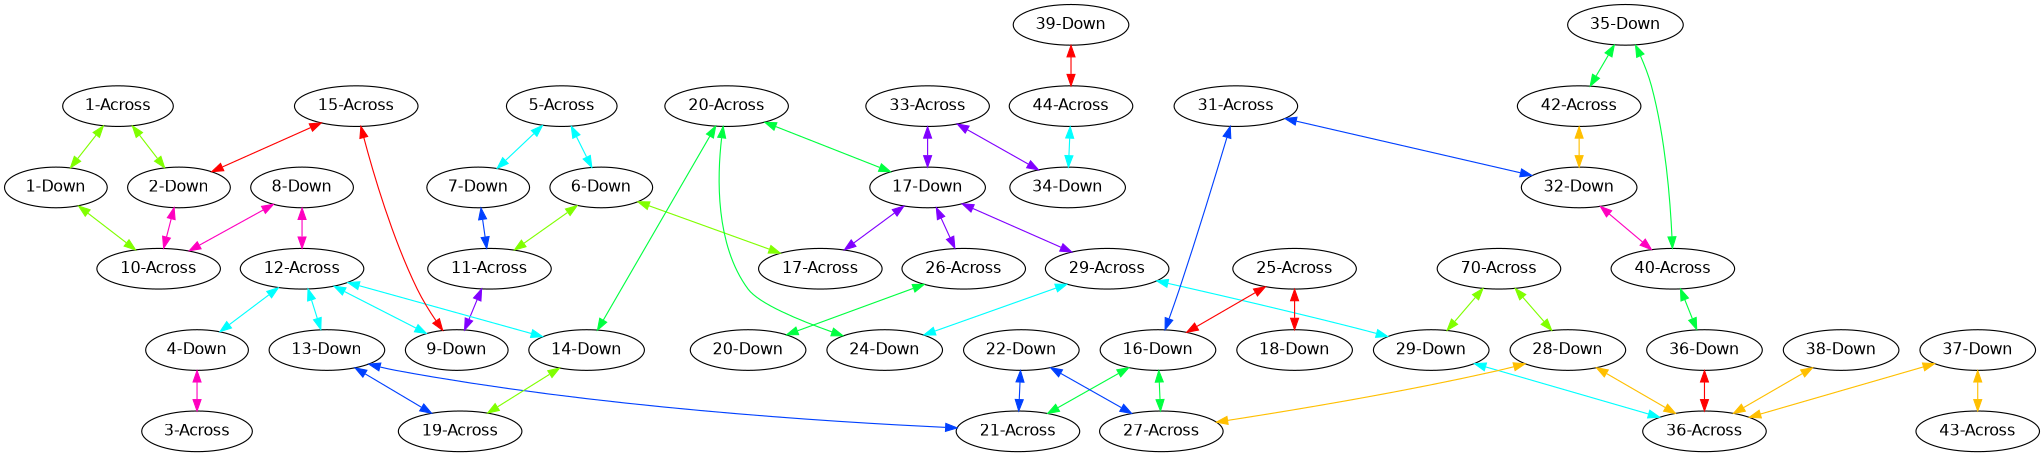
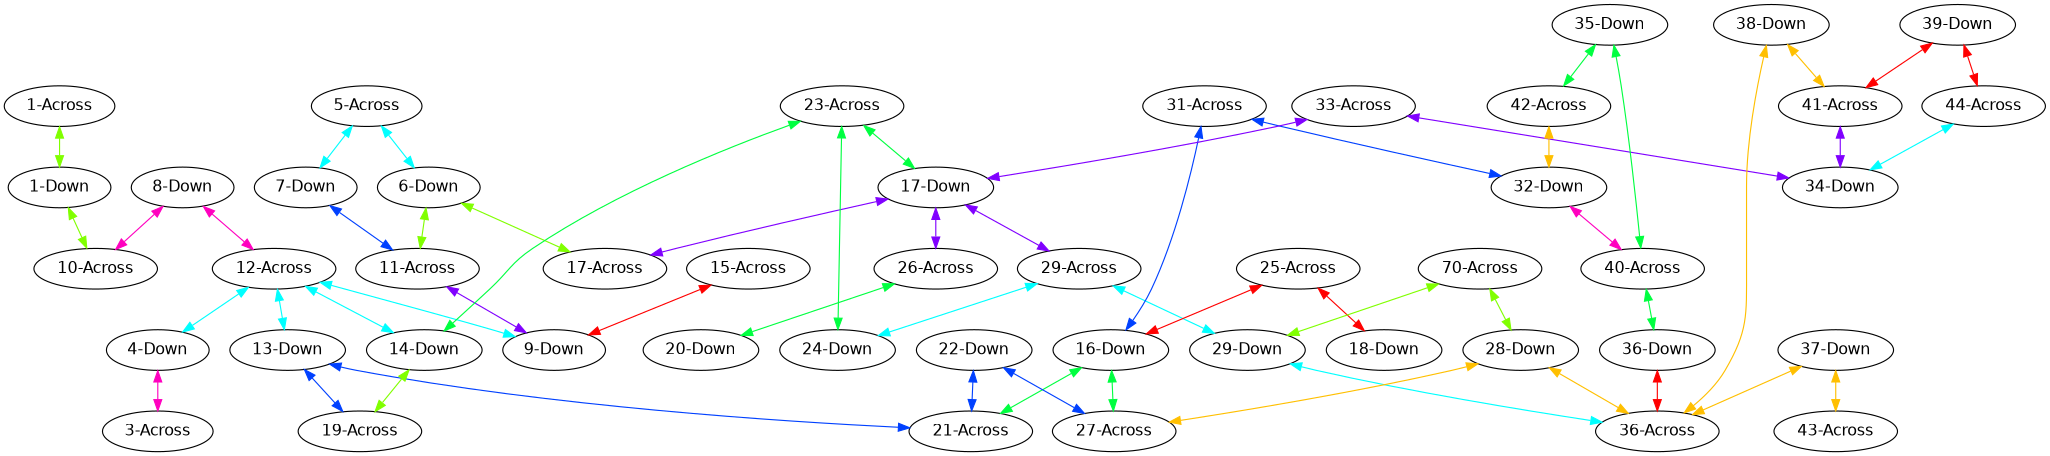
(727, 106) -> (842, 106)
none -> (1840, 106)
(179, 187) -> none
